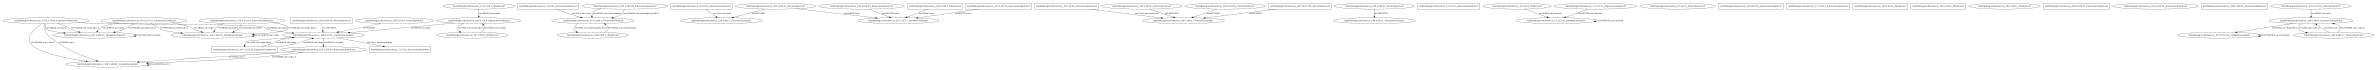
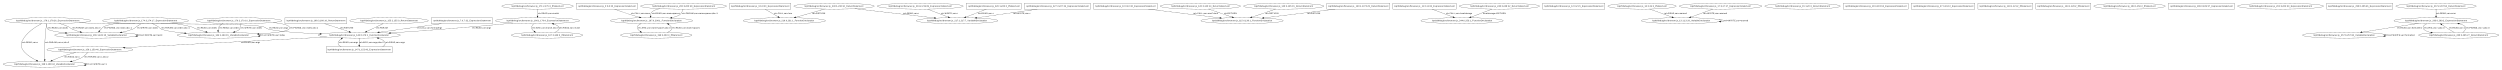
none -> (1425, 6)
(1381, 13) -> (1495, 13)
(360, 42) -> (410, 28)
